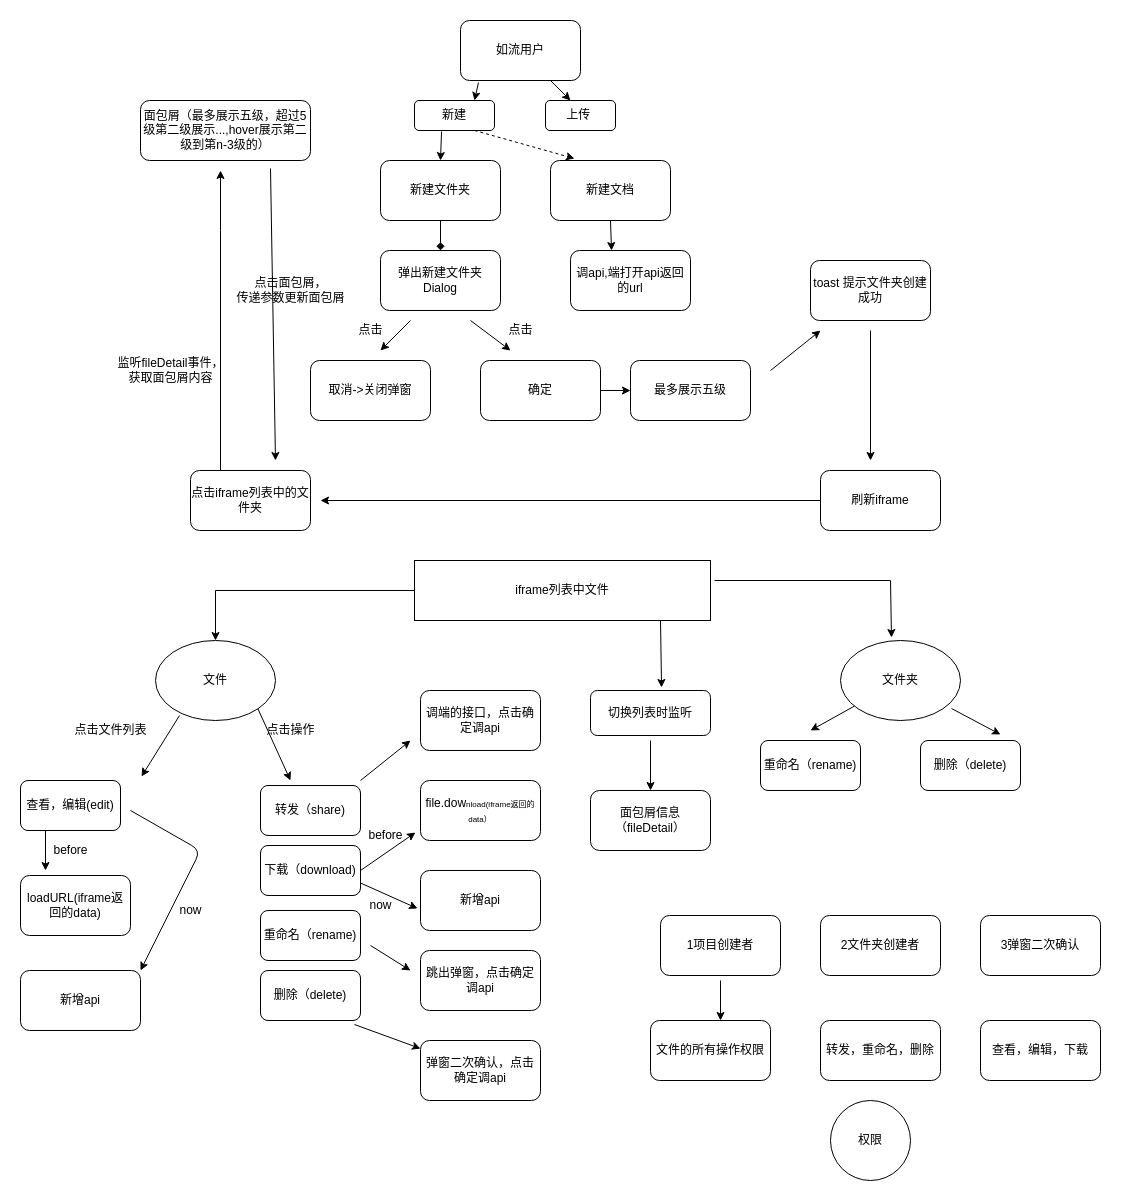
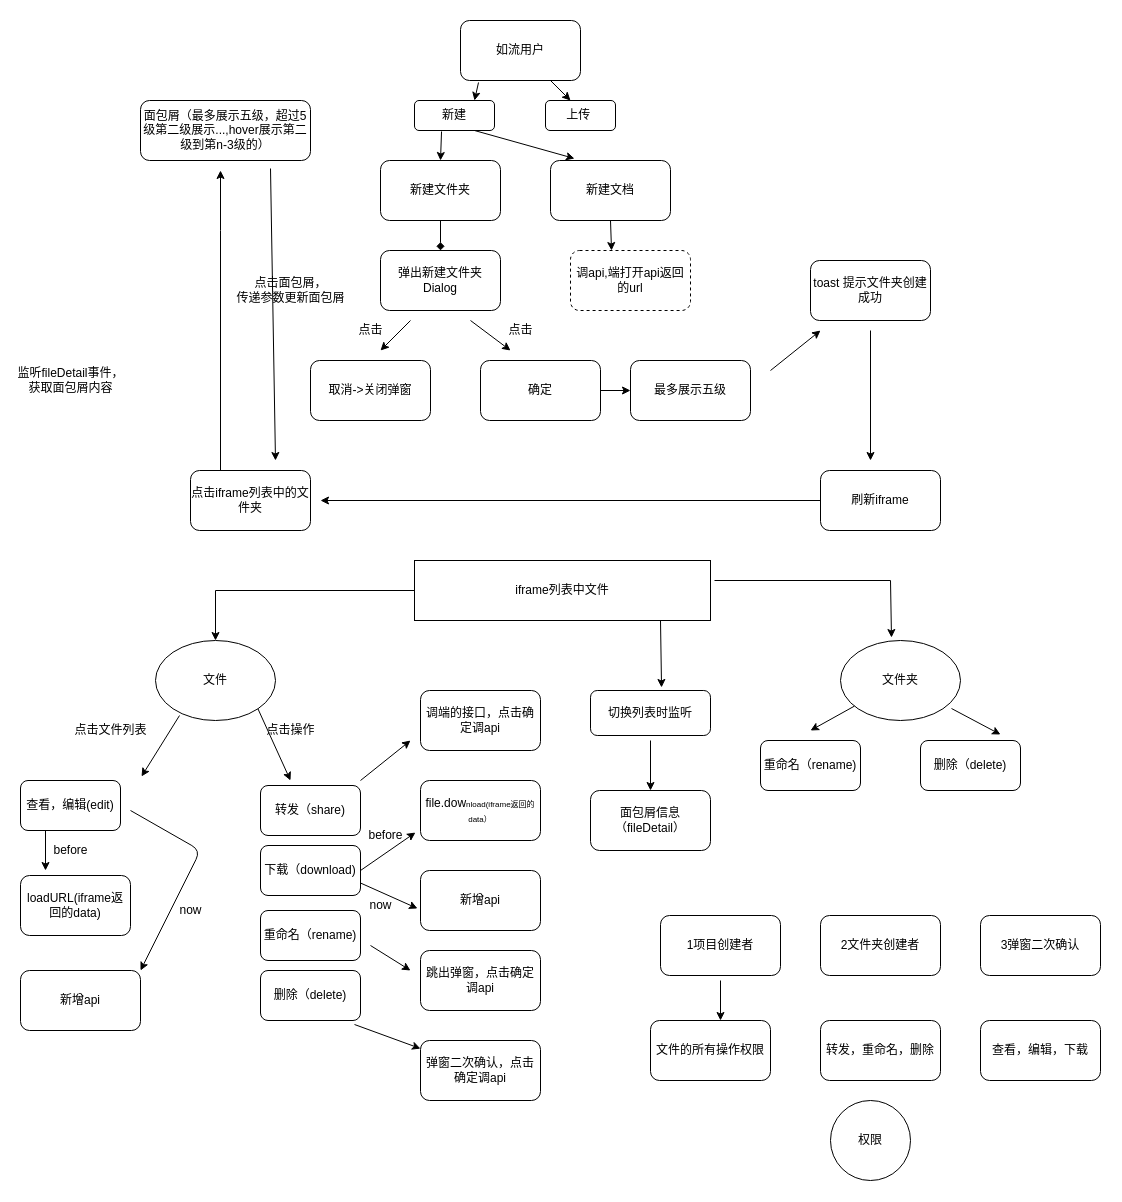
(522, 144) -> (522, 144)
(631, 281) -> (631, 281)
(171, 371) -> (71, 381)
